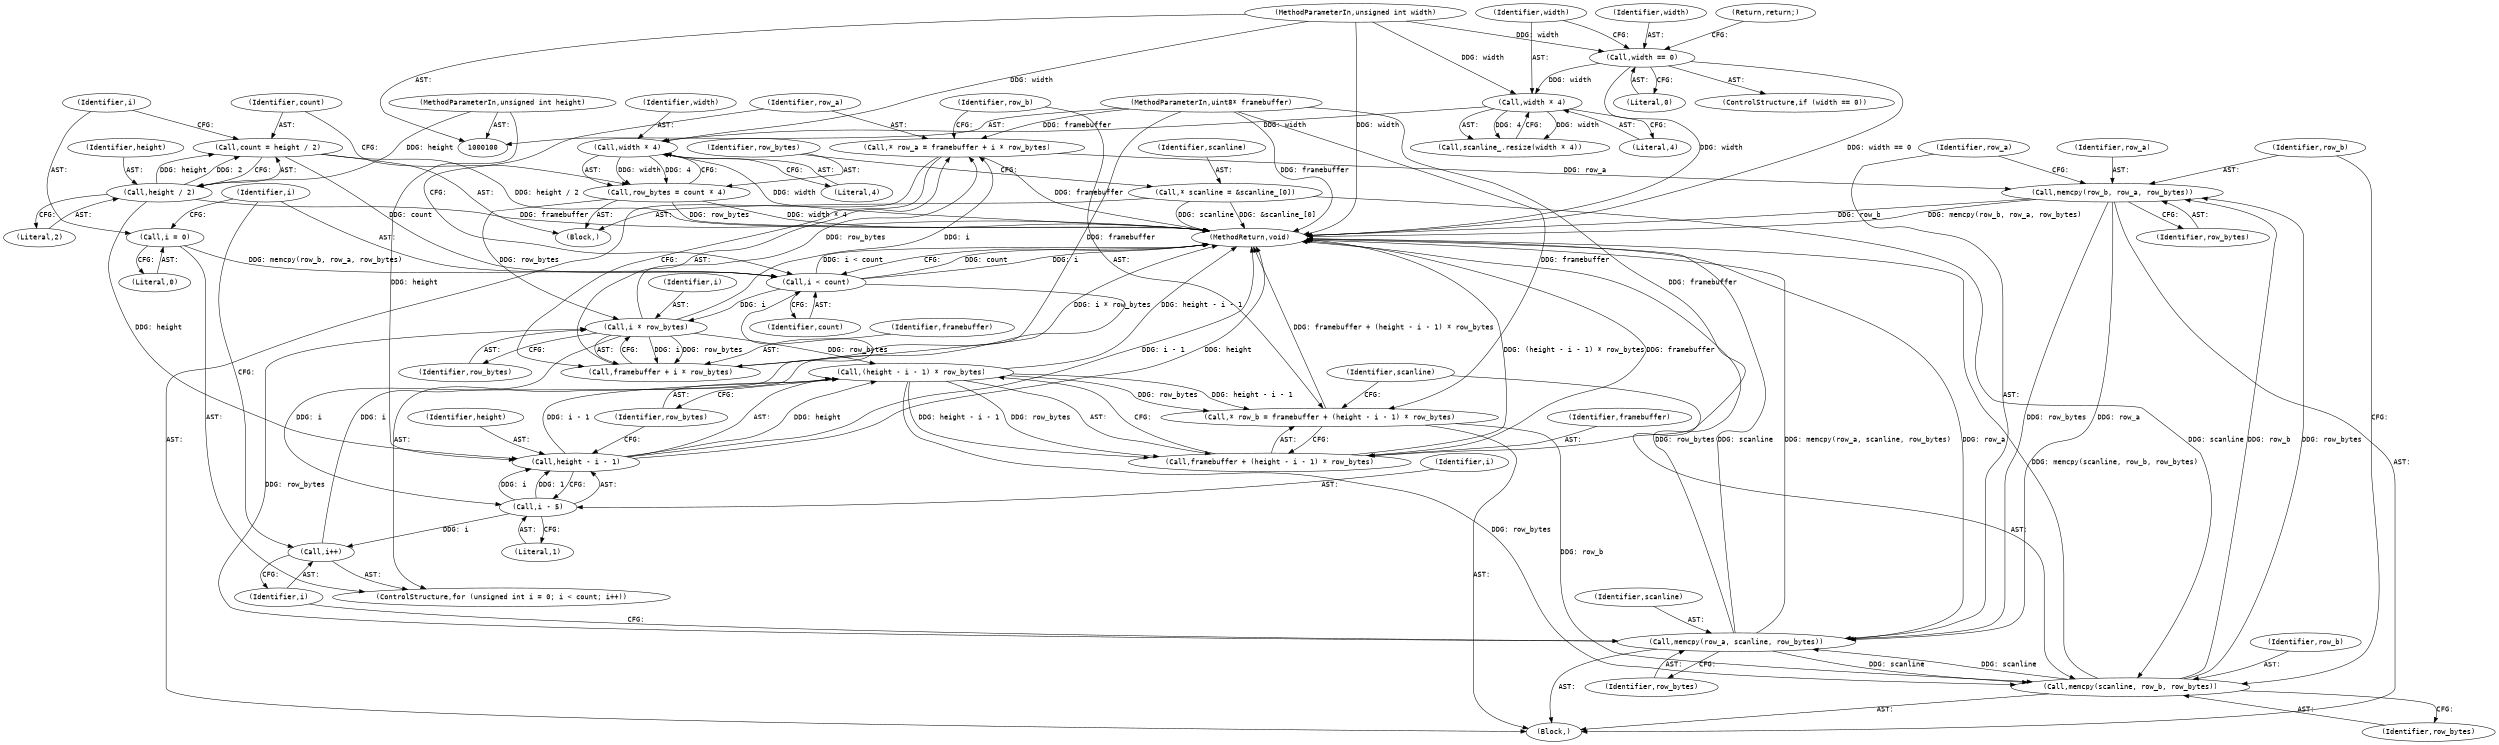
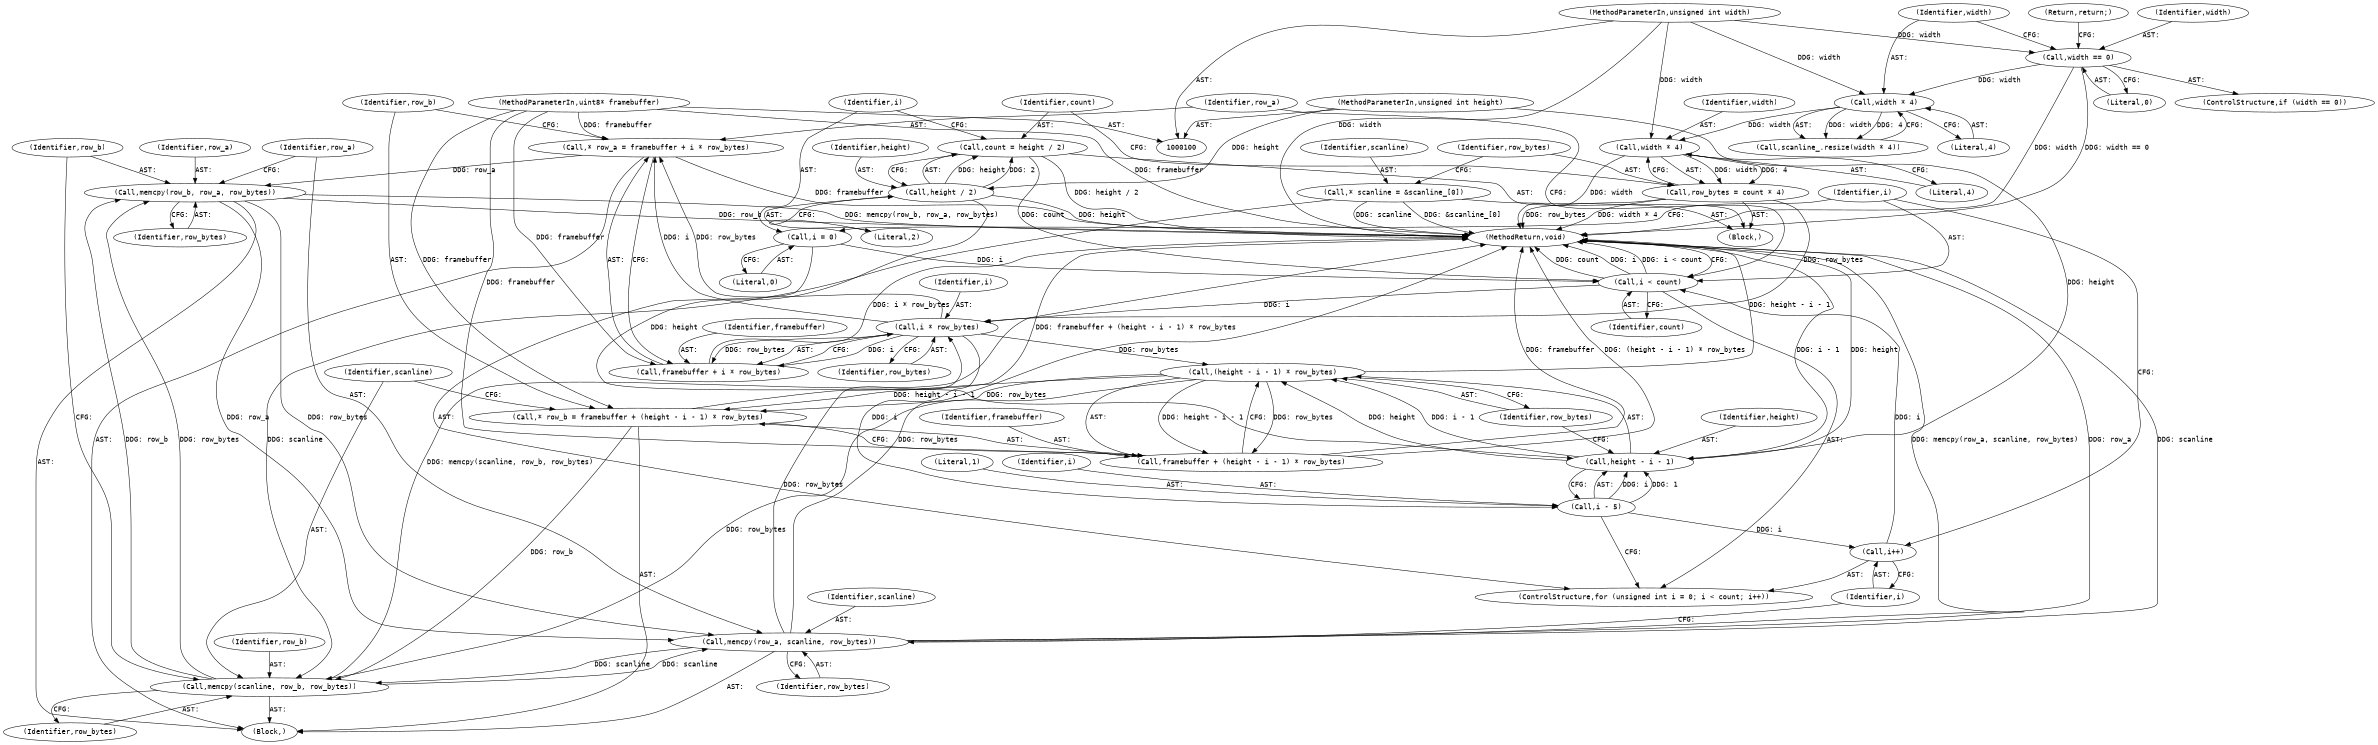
(554, 215) -> (1102, 215)
(326, 260) -> (990, 260)
(543, 527) -> (1619, 550)
